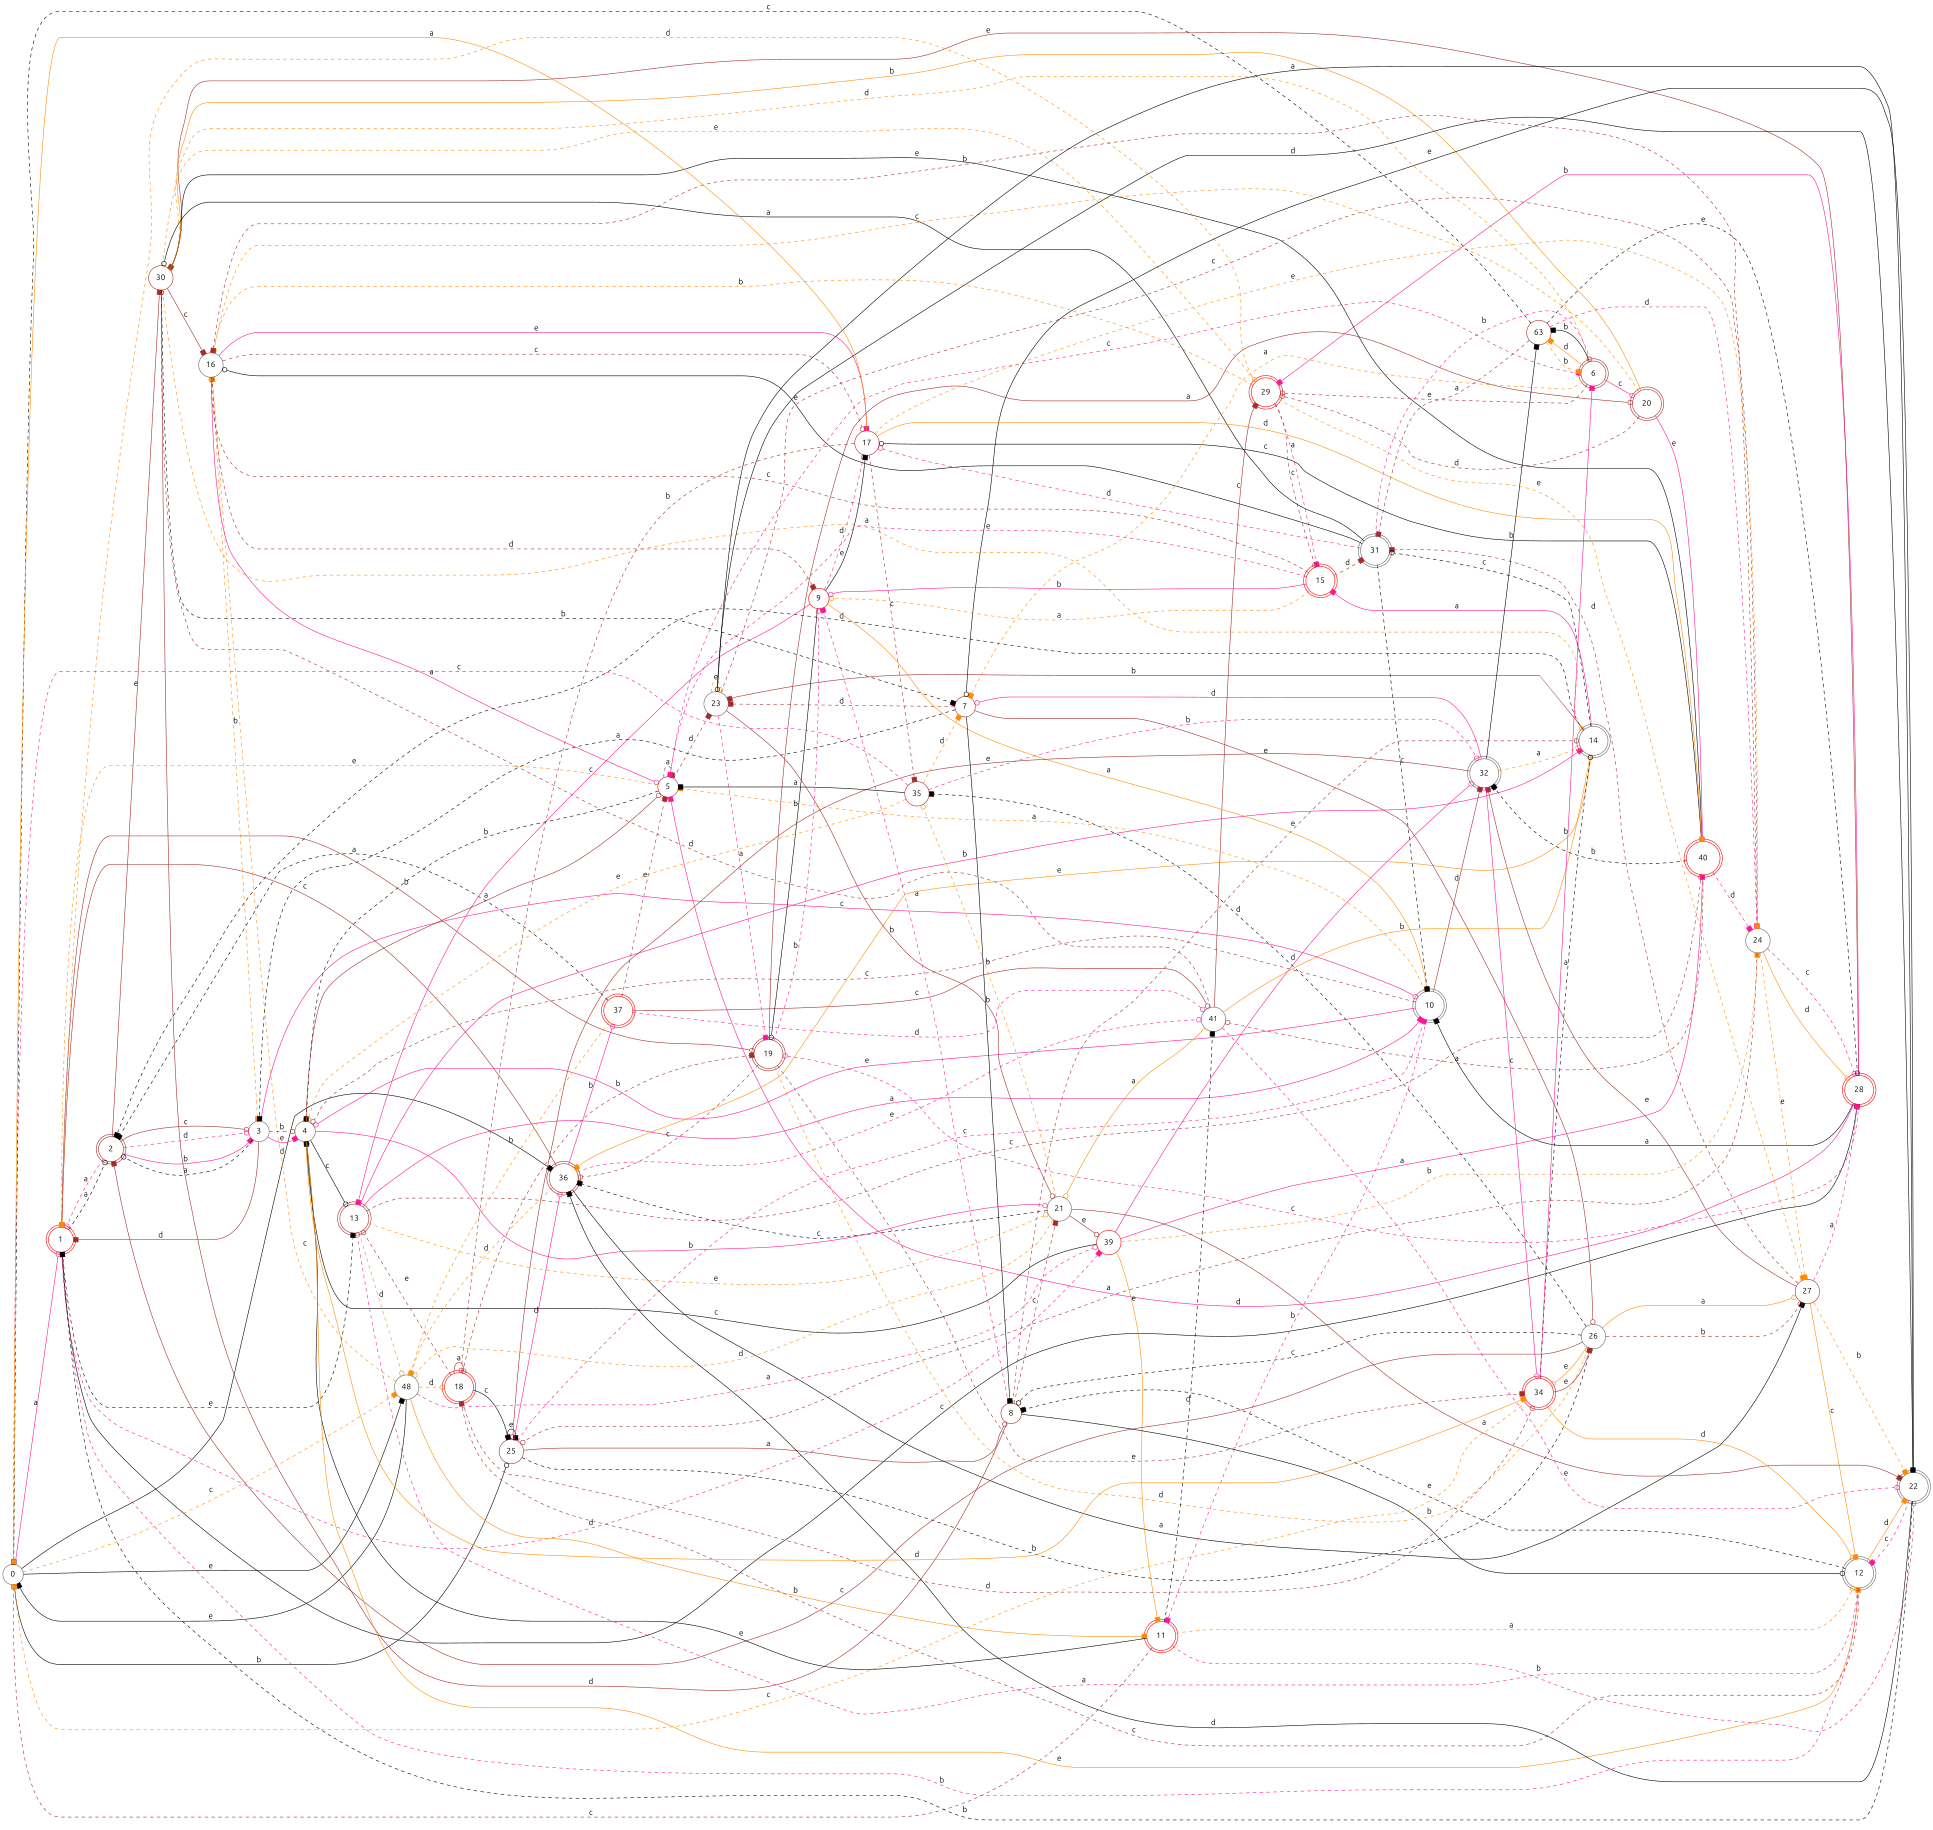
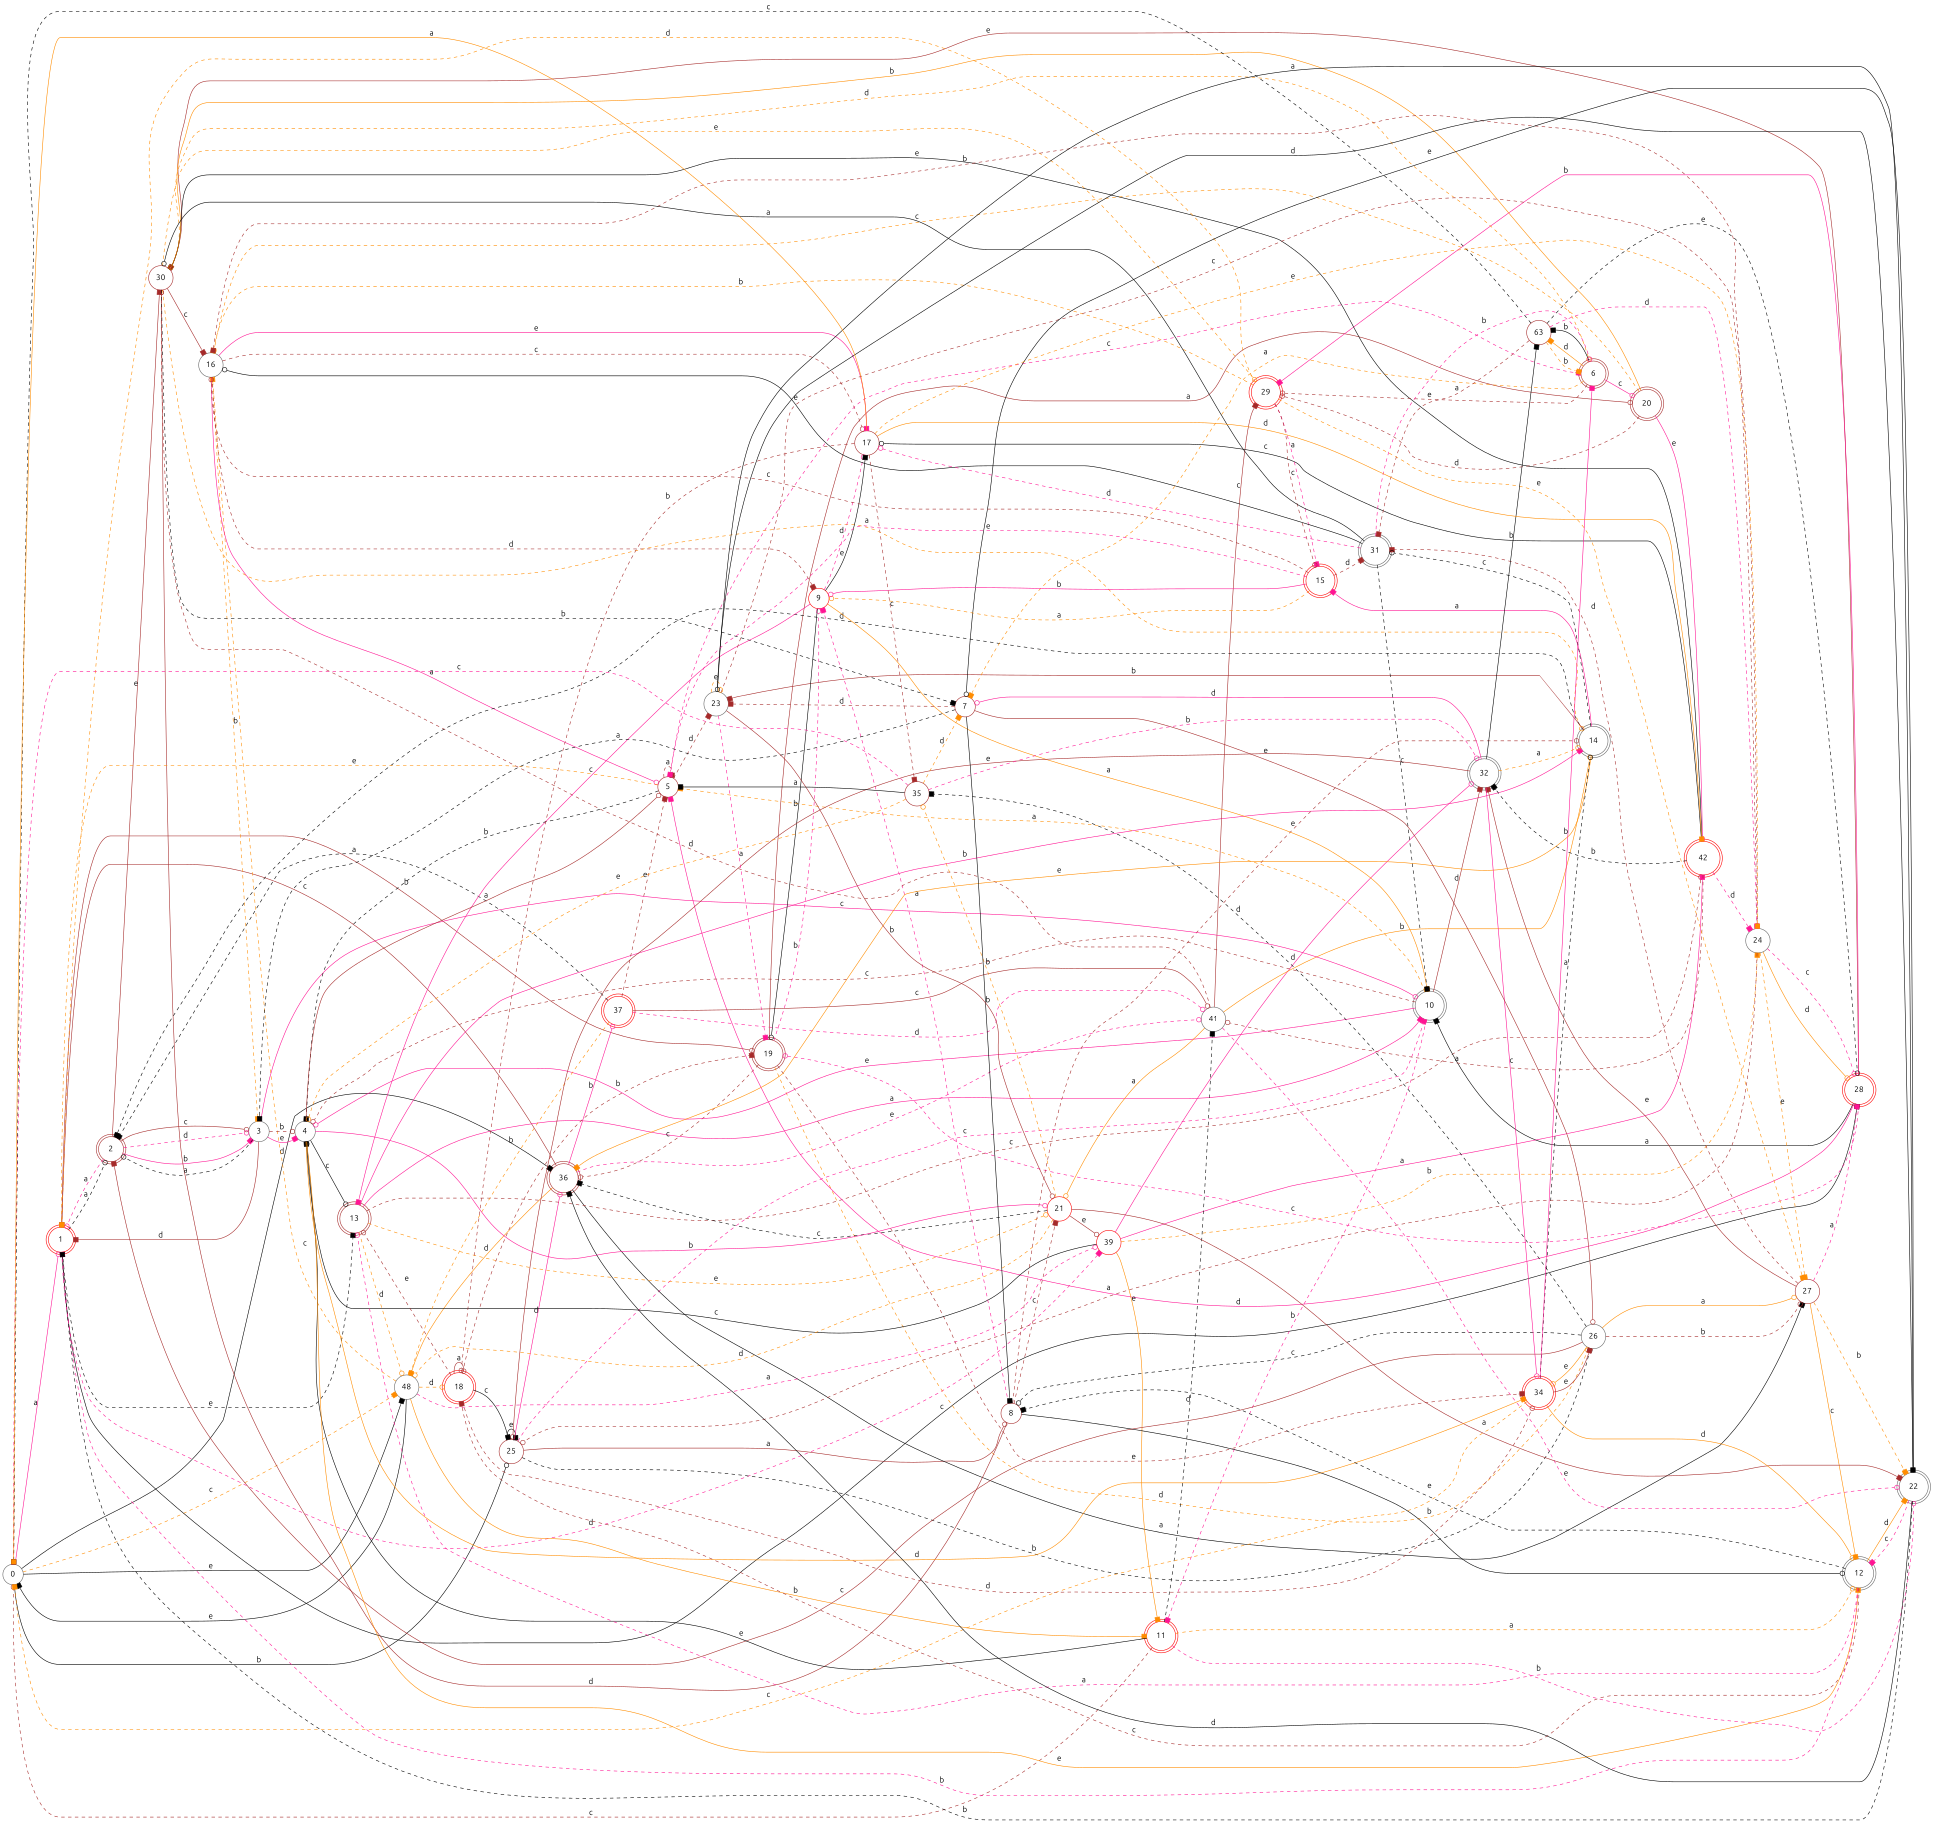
(1703, 858) -> (1703, 858)
(1059, 1209) -> (1059, 1209)
(468, 1277) -> (468, 1277)
